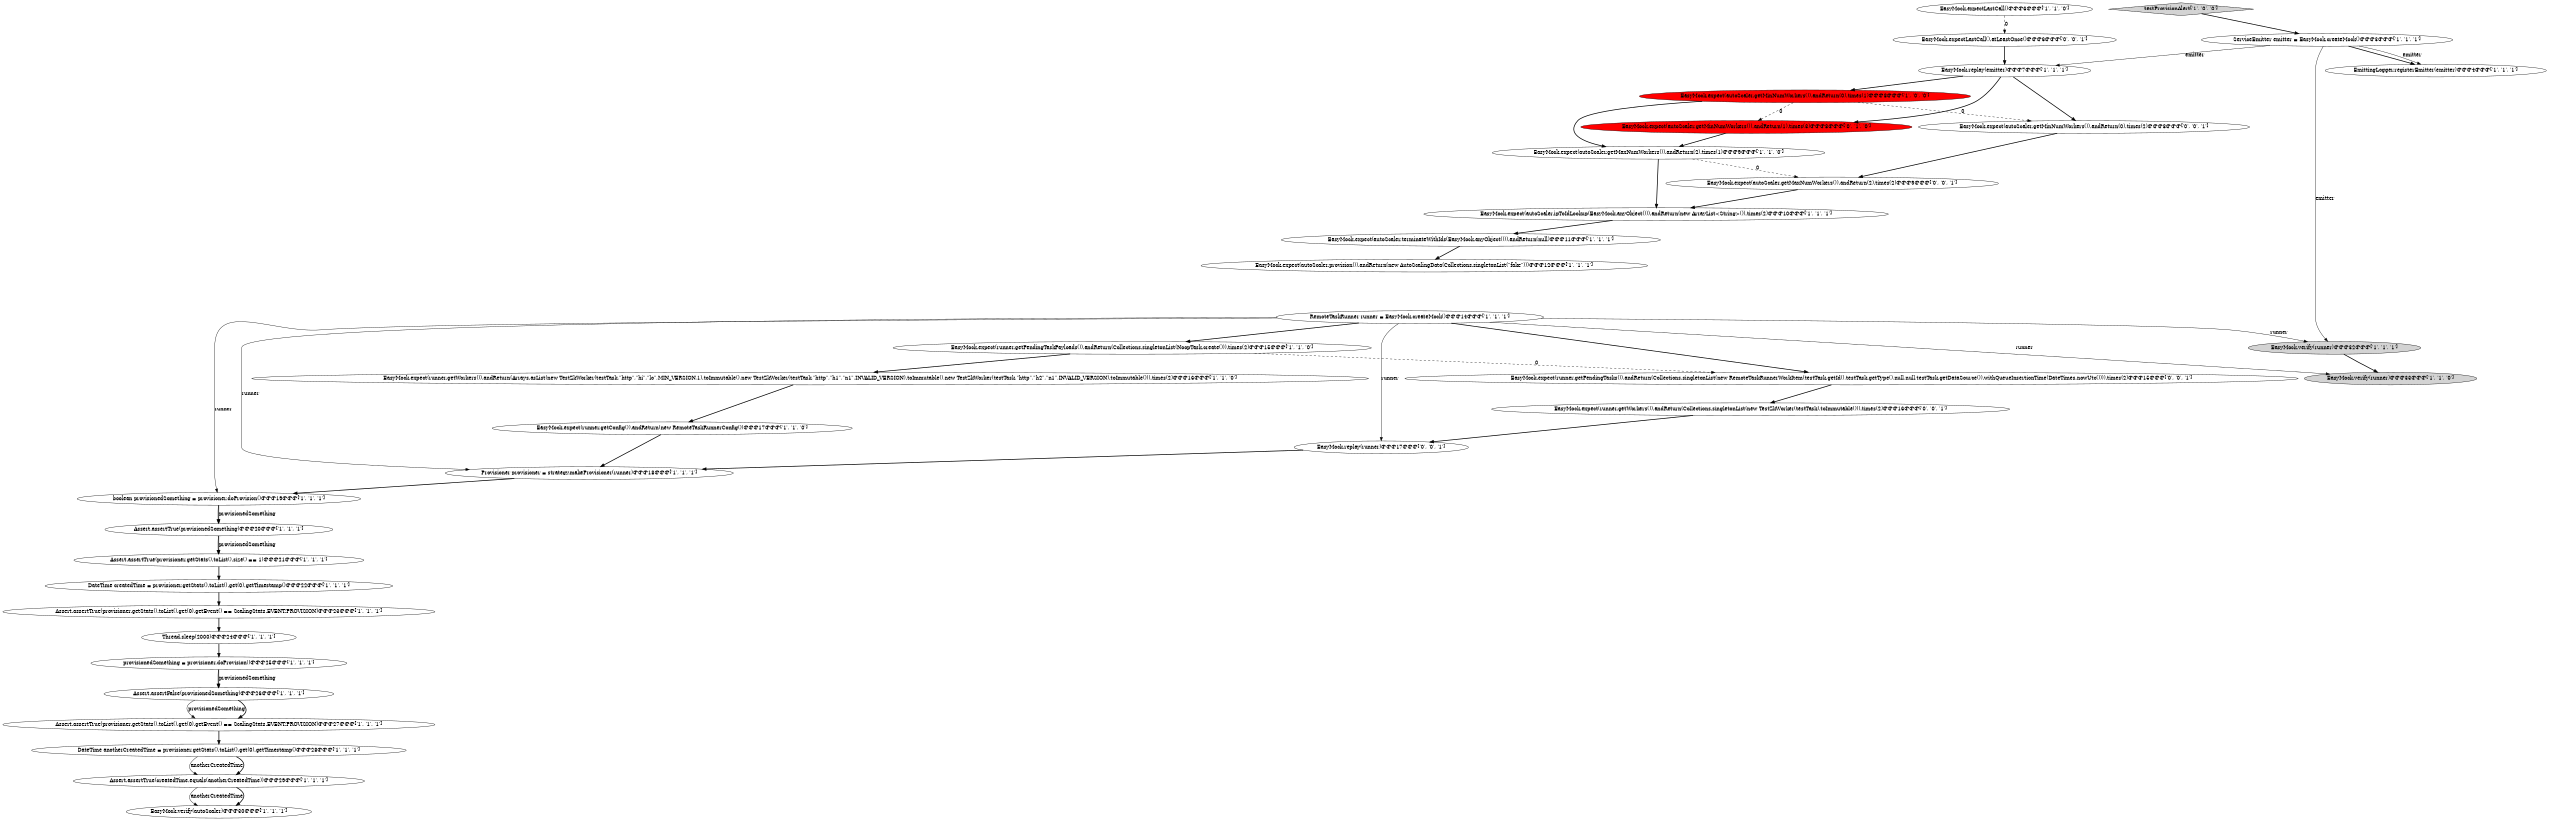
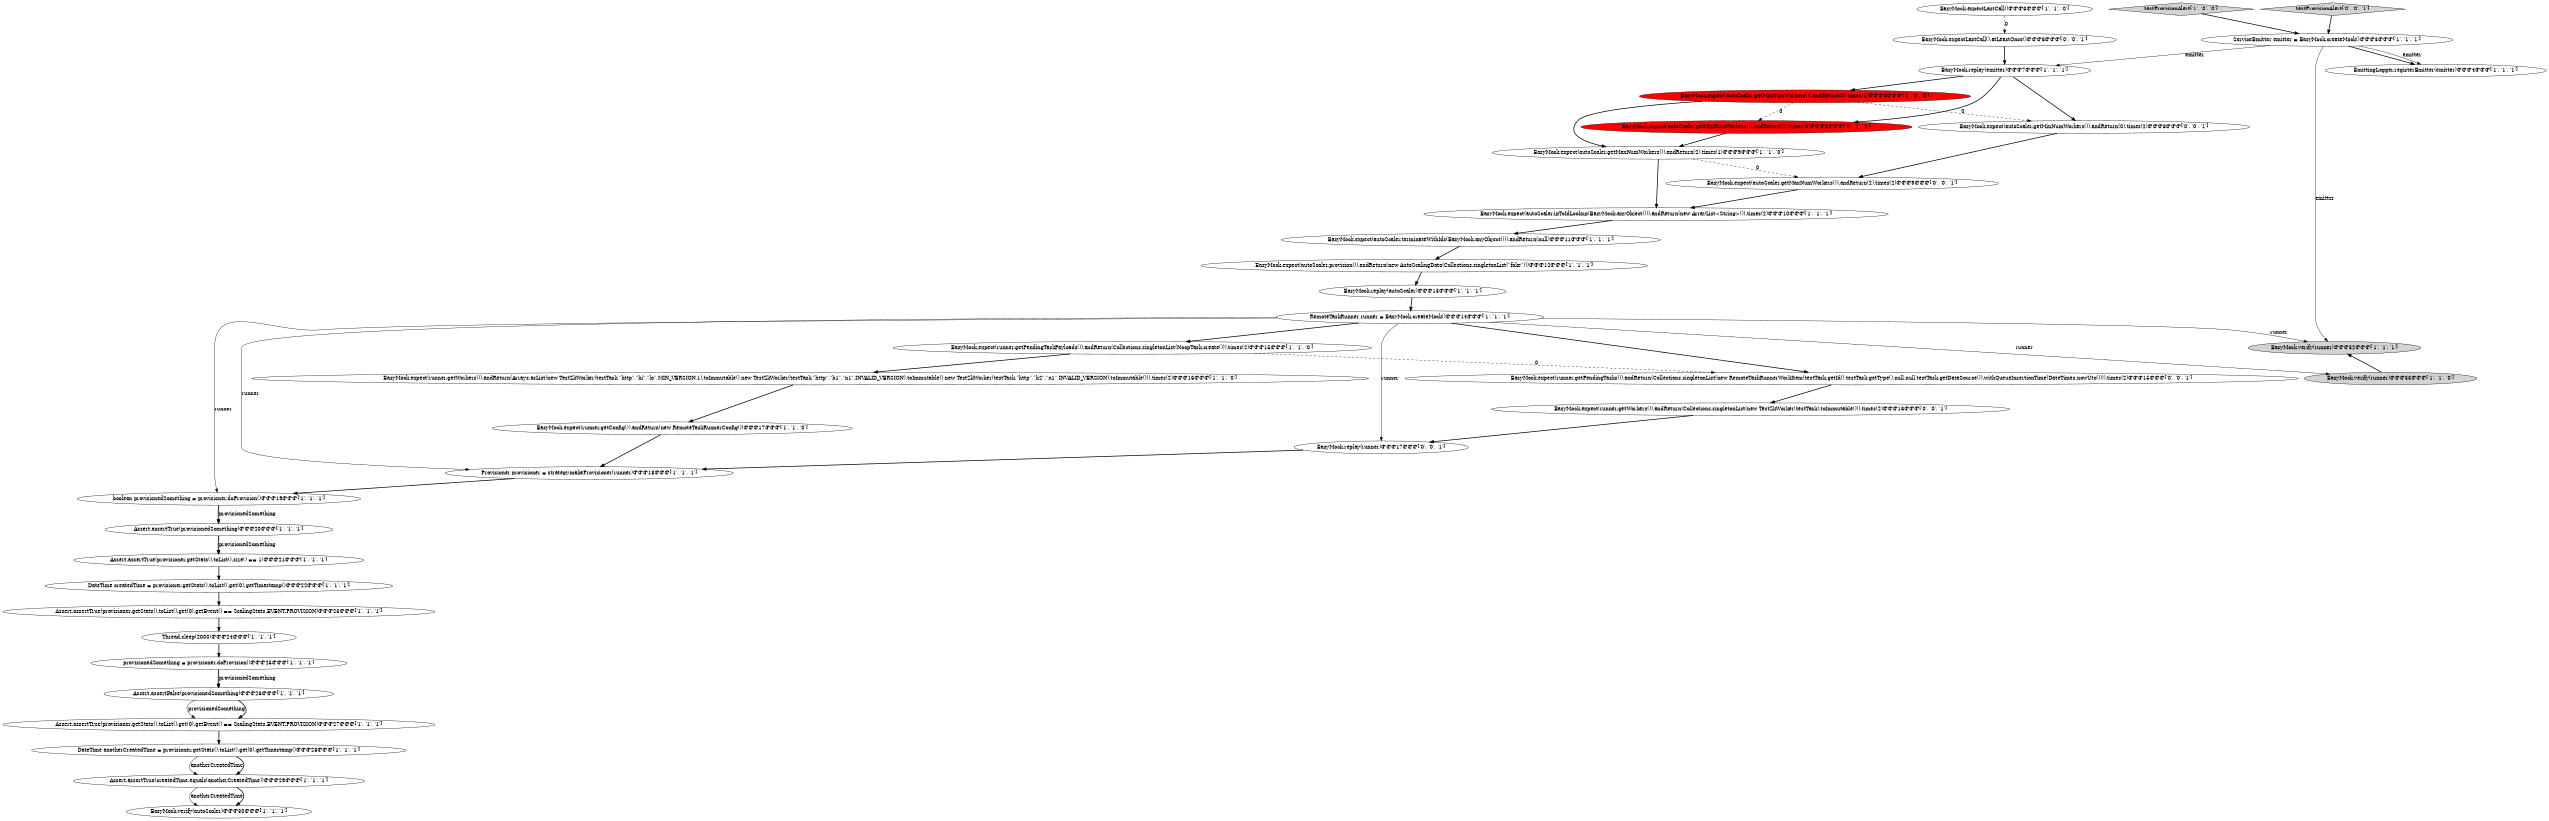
none -> (2333, 9)
none -> (1413, 291)
(2359, 363) -> (2366, 364)
